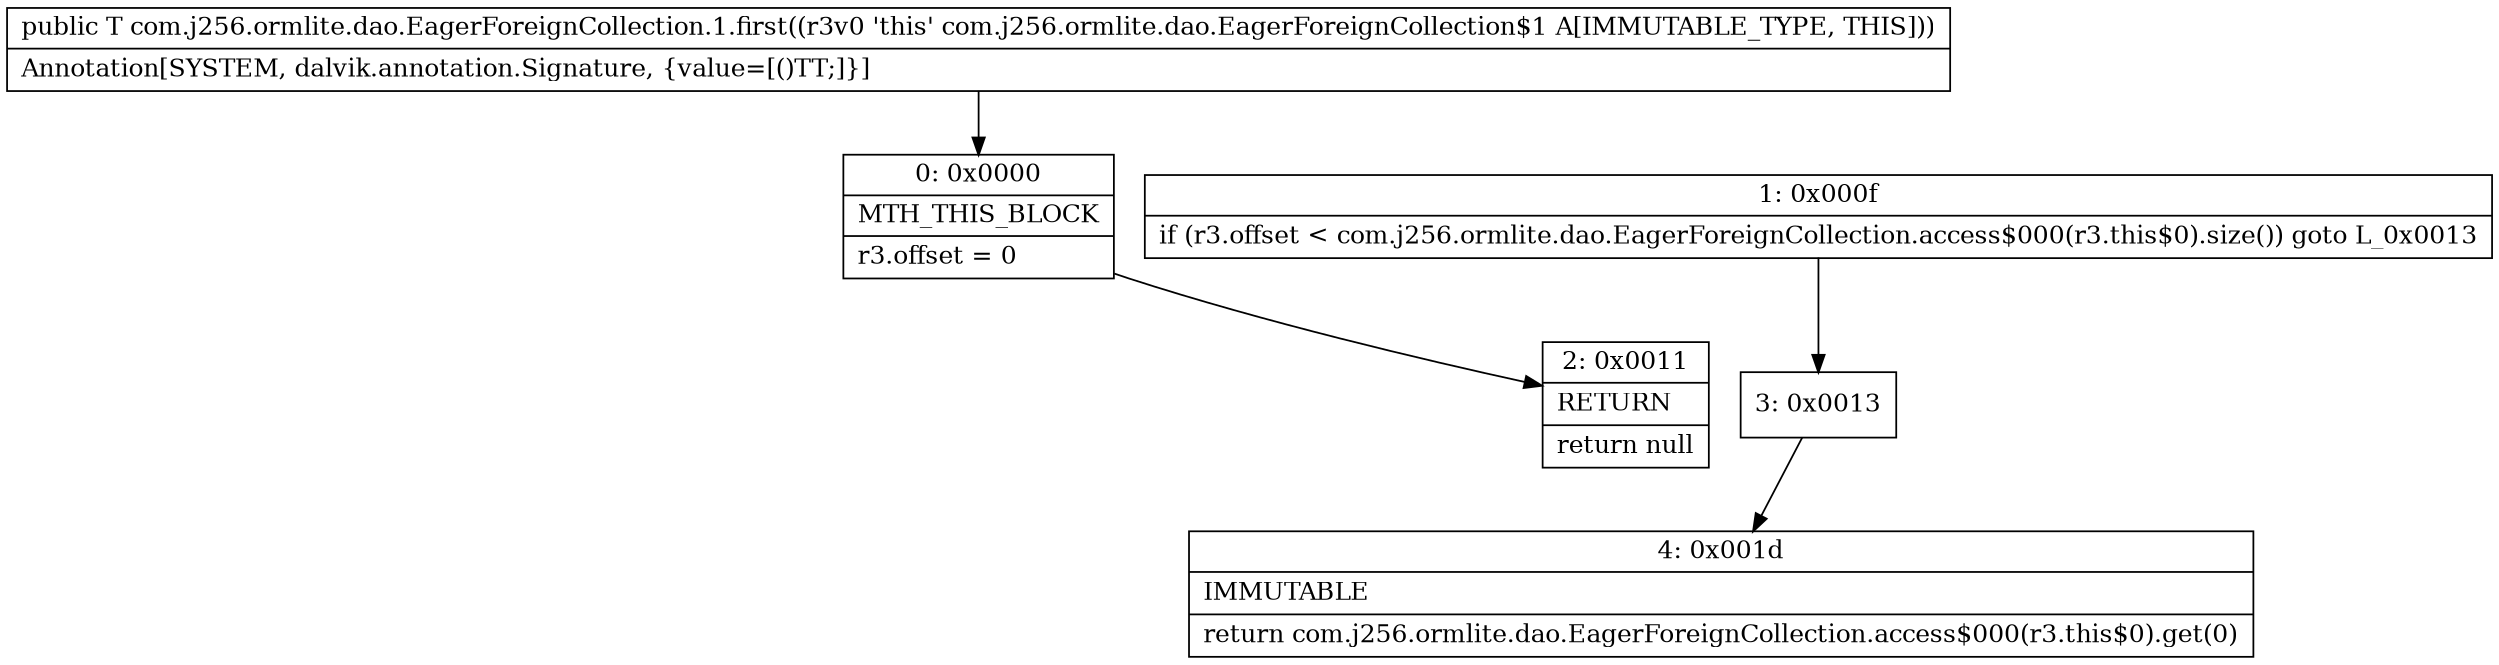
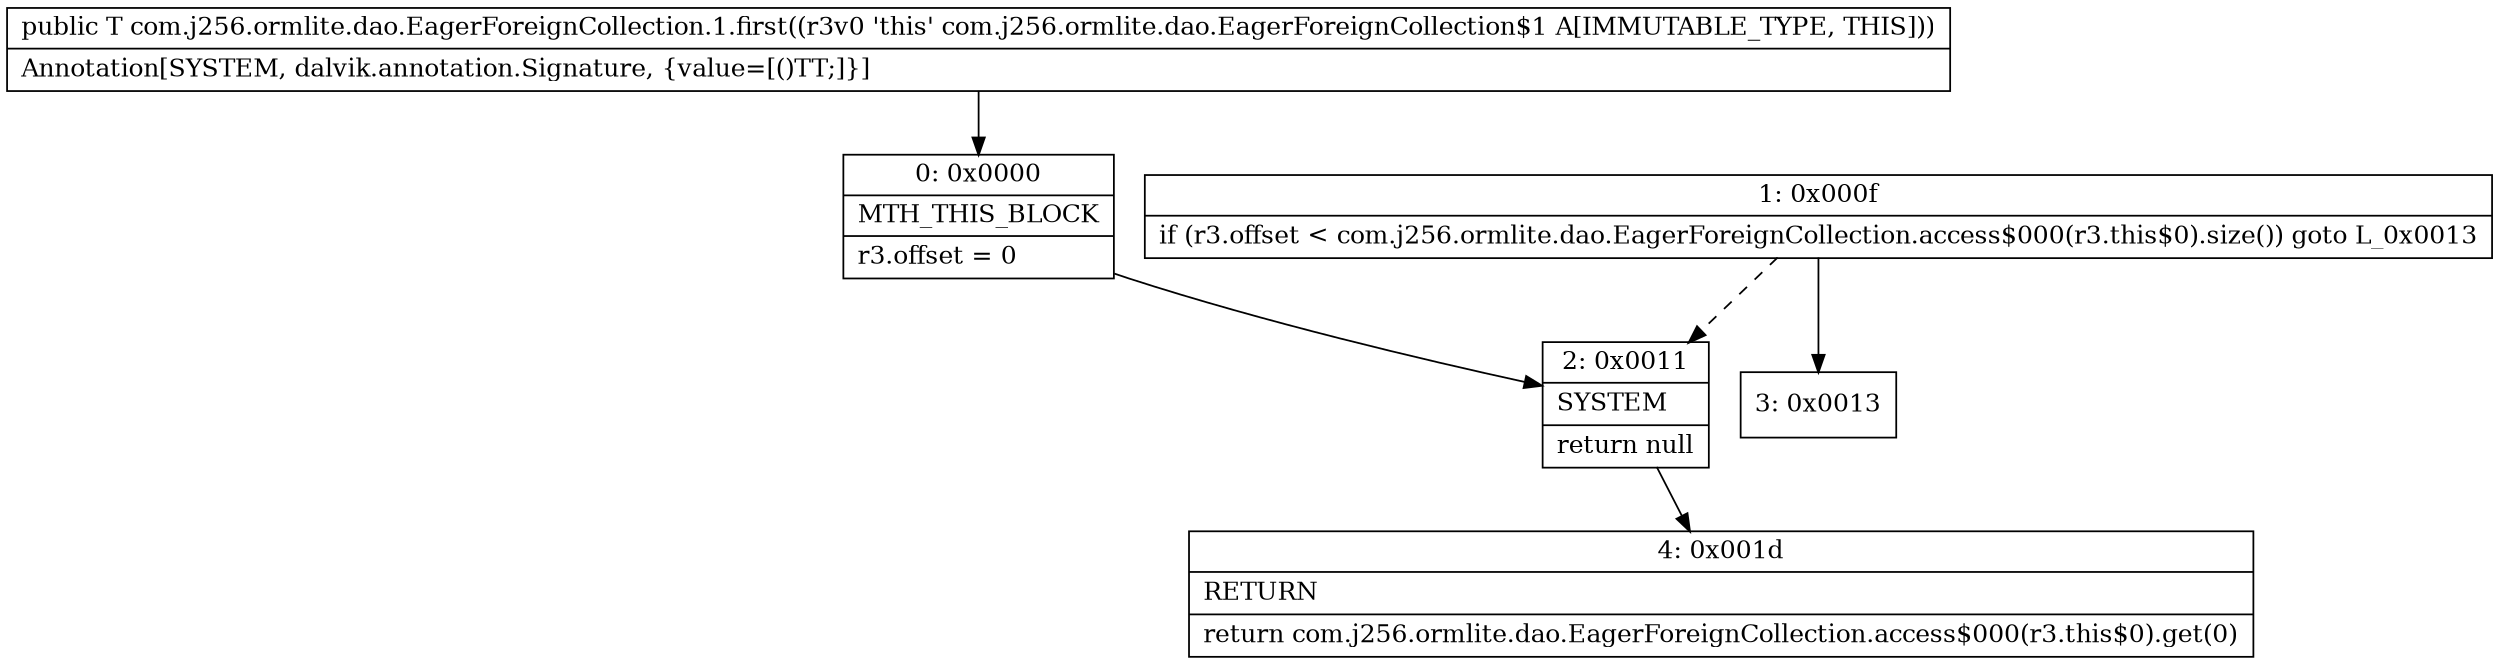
none -> (1740, 294)
(1614, 403) -> (1612, 403)
(1782, 476) -> (1669, 491)
(1286, 592) -> (1261, 592)
